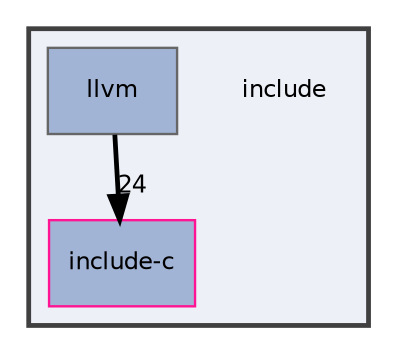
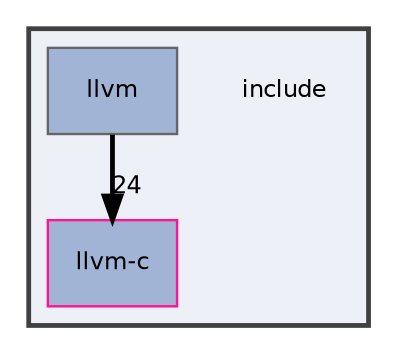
(122, 263) -> (112, 263)
